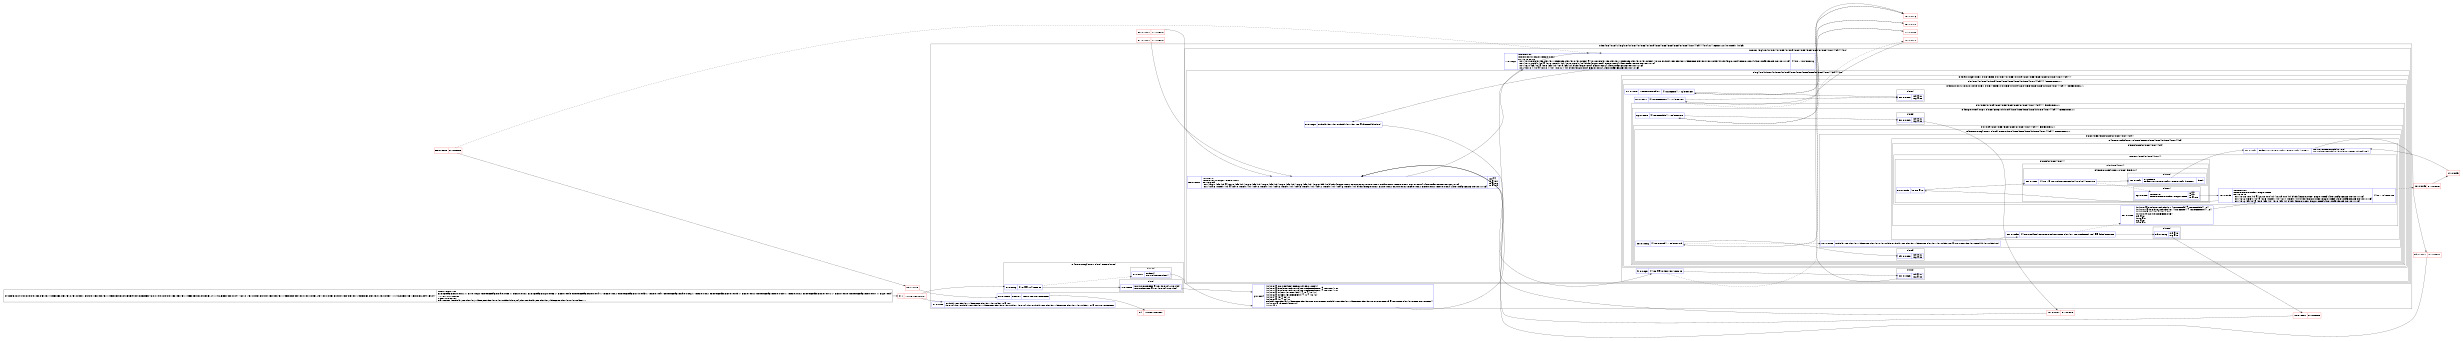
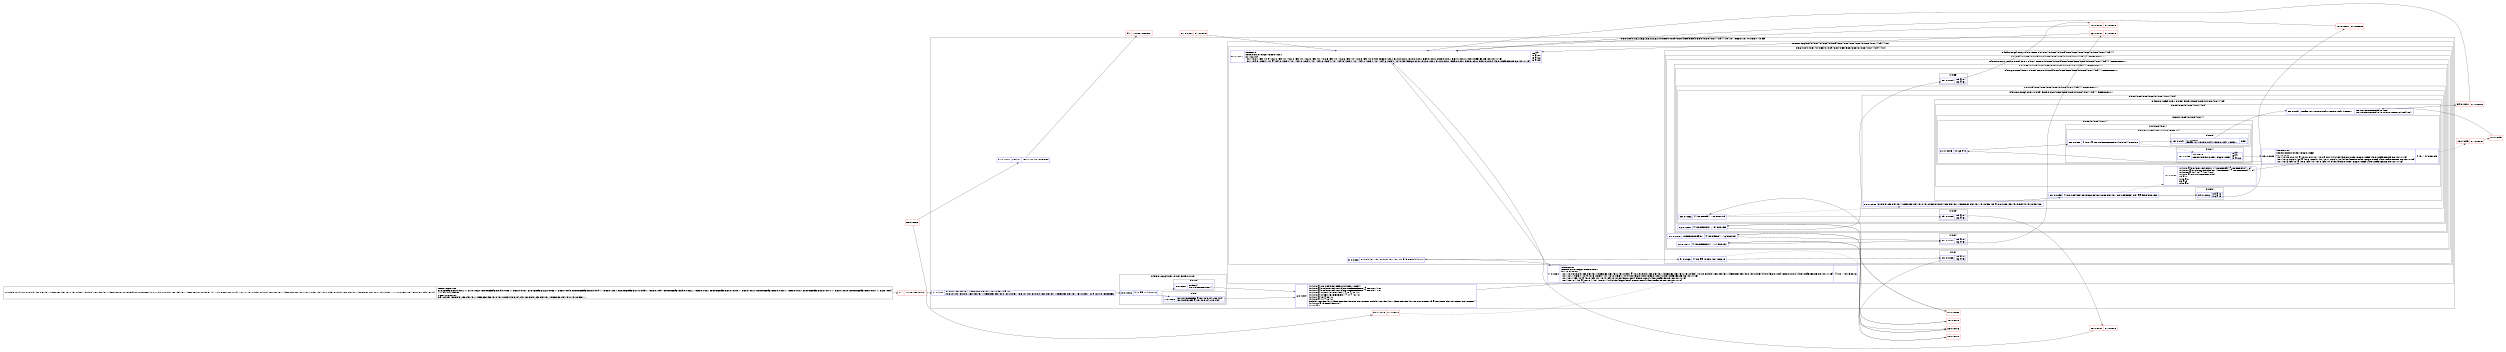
none -> (2104, 33)
(1917, 190) -> (1960, 151)
(680, 219) -> (1105, 338)
none -> (2055, 242)
(962, 287) -> (1117, 293)
